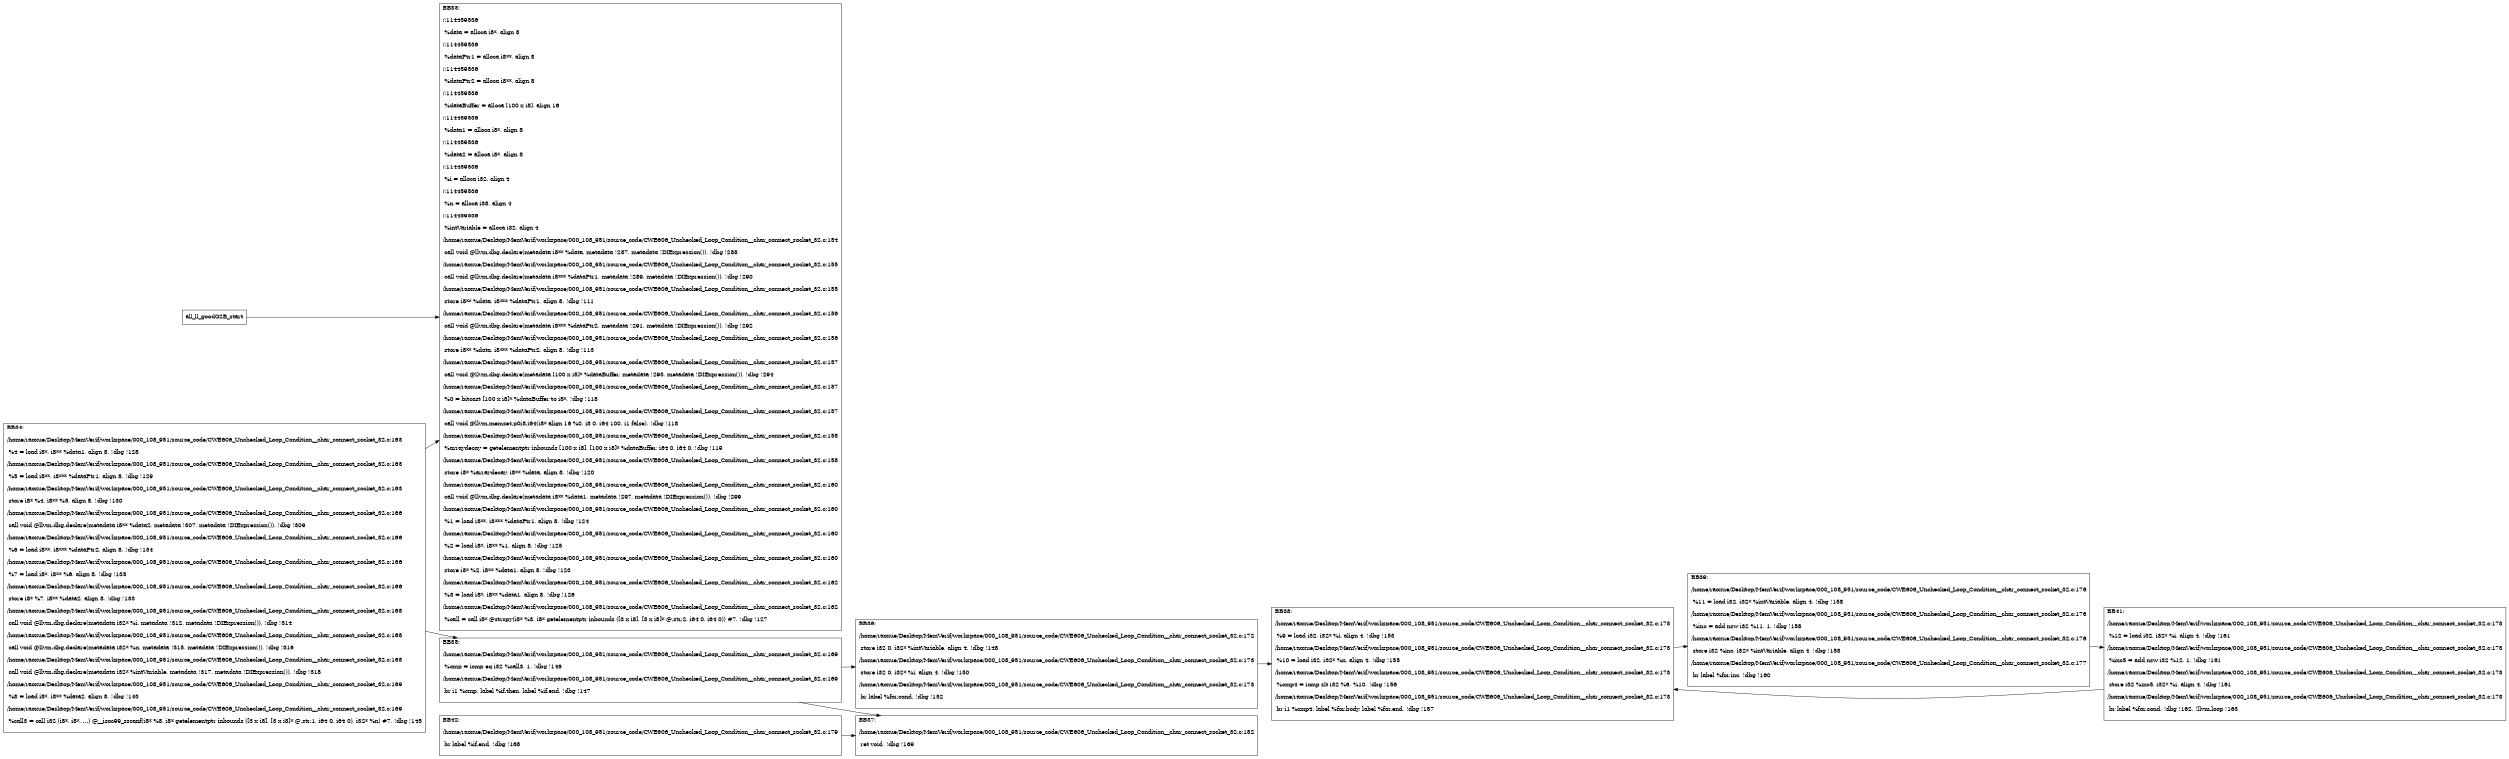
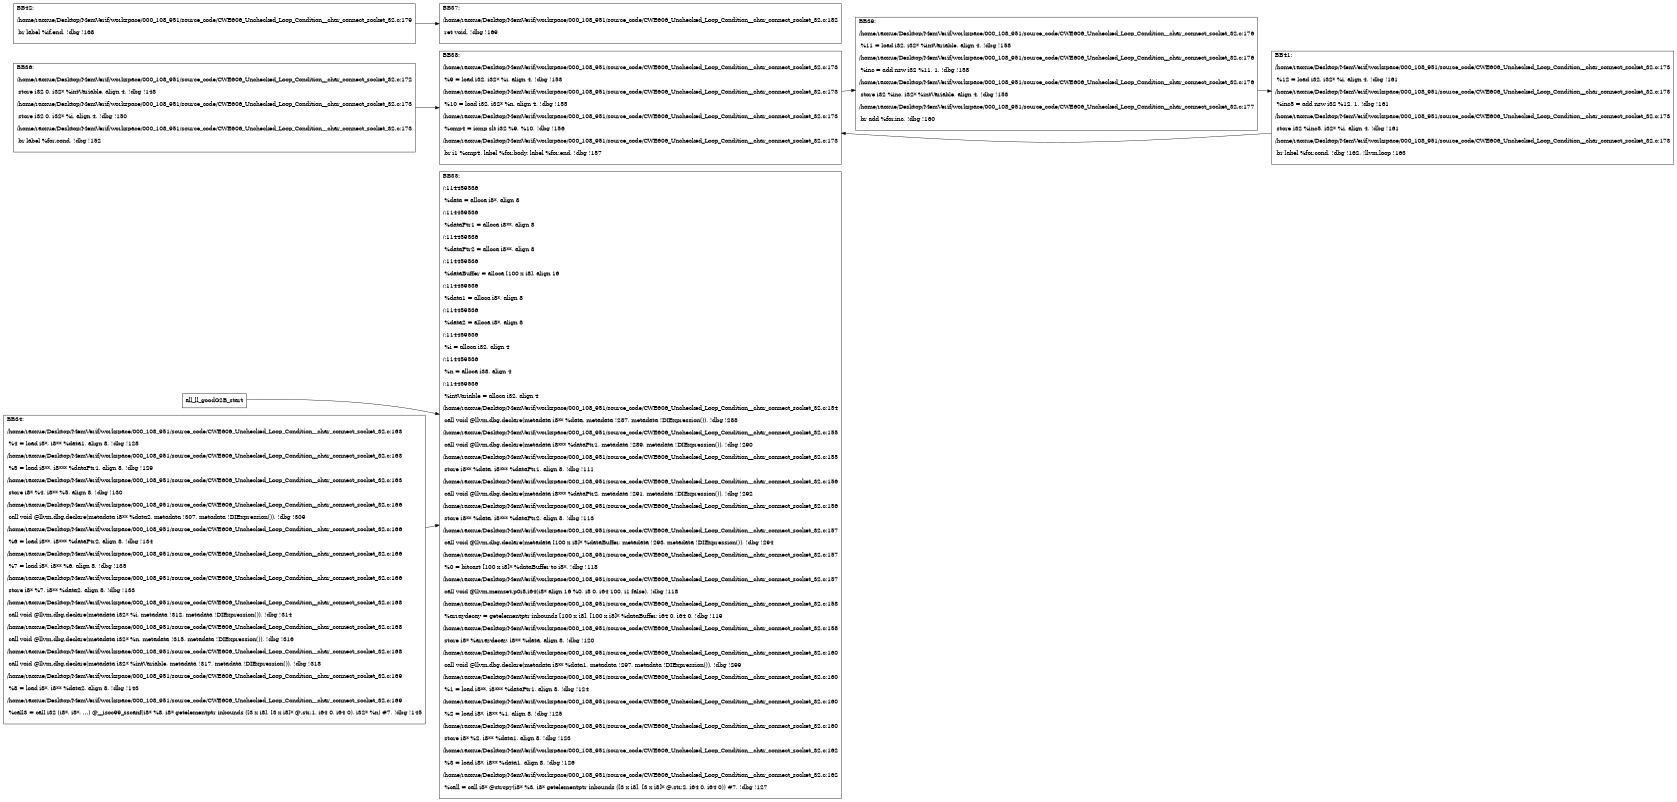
(640, 670) -> none
(1731, 675) -> (897, 119)
(1336, 685) -> (504, 129)
